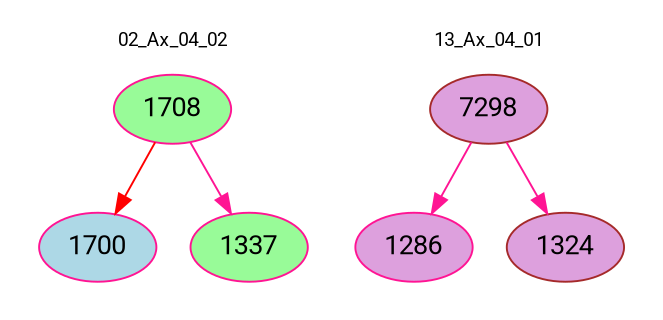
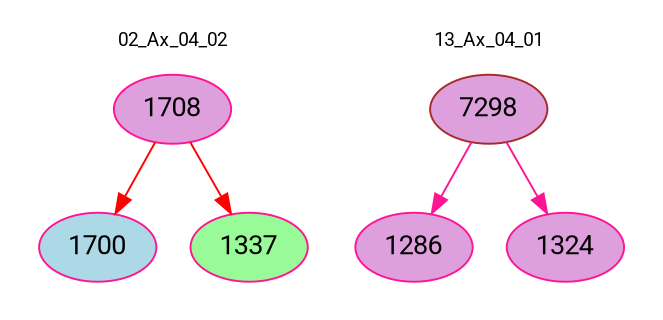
(172, 109) -> (172, 109)
(206, 169) -> (206, 169)
(565, 247) -> (565, 247)
